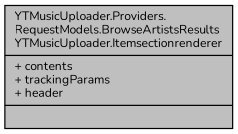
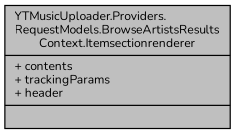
(119, 43) -> (118, 43)
